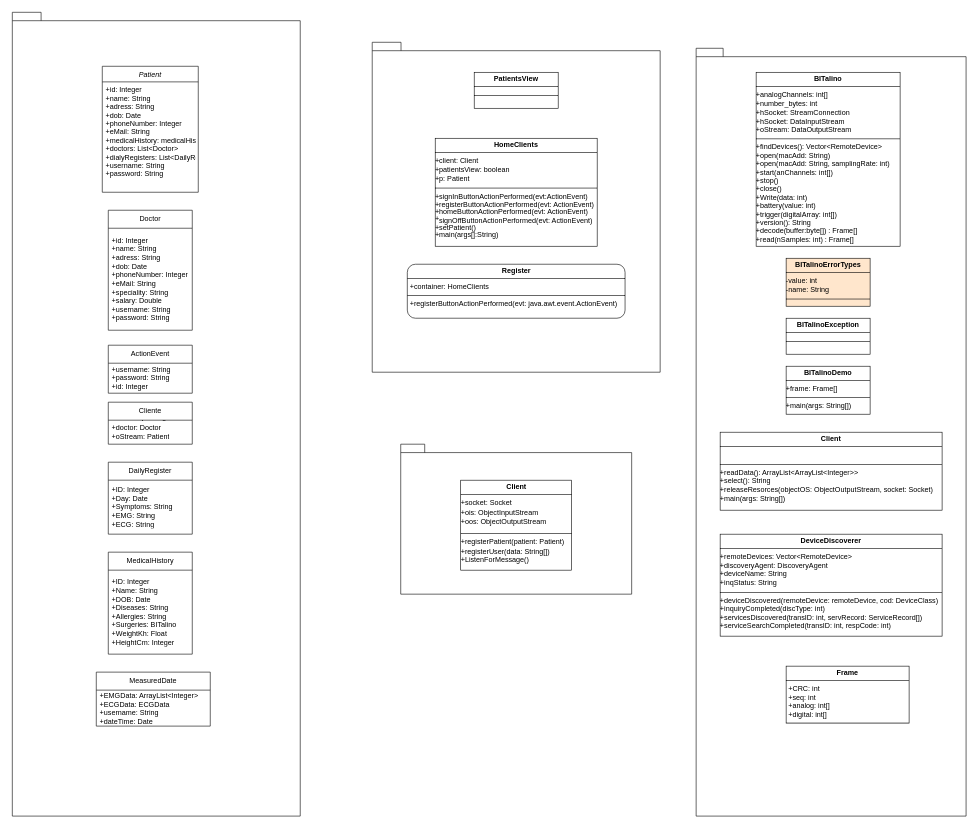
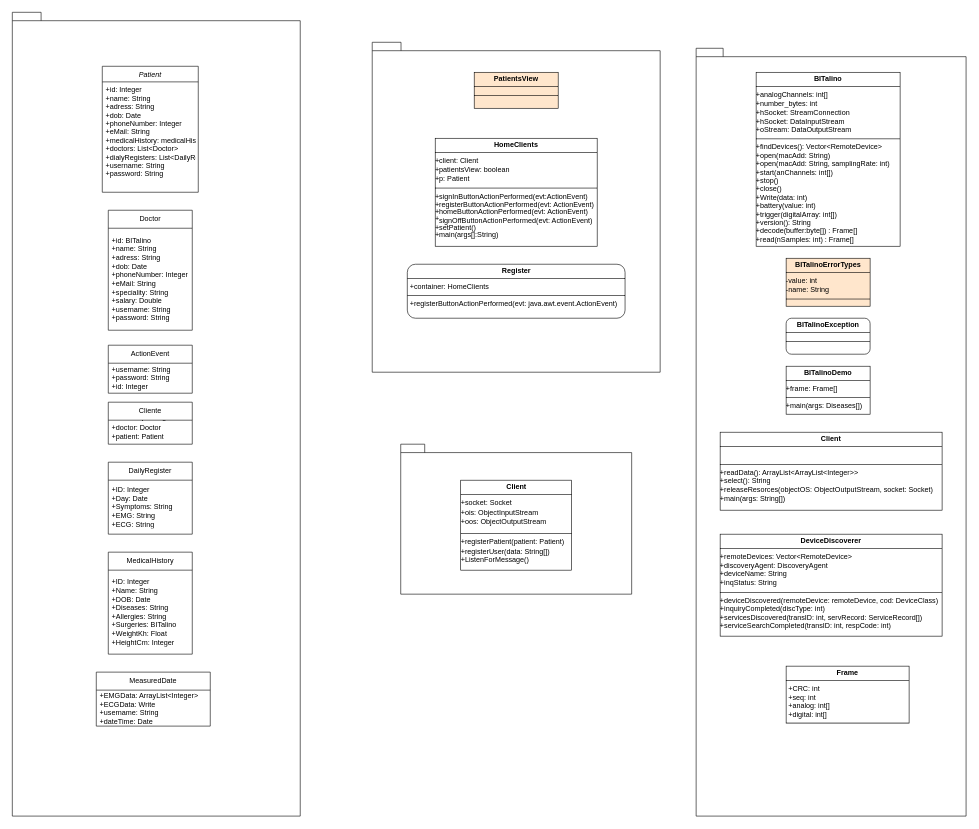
(516, 90) -> (516, 90)
(151, 279) -> (151, 279)
(828, 336) -> (828, 336)
(829, 379) -> (829, 379)
(143, 432) -> (142, 432)
(154, 708) -> (154, 708)
